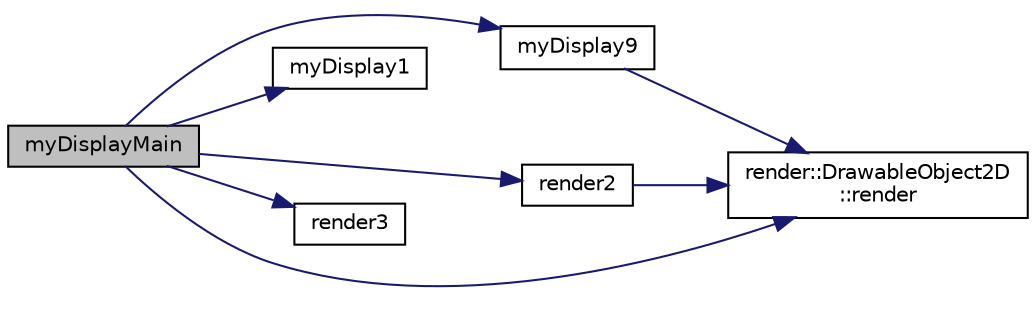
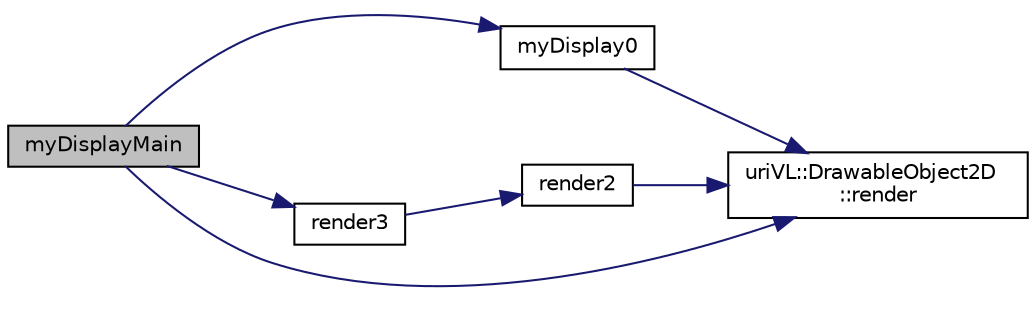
(577, 48) -> (577, 48)
(350, 68) -> none
(350, 166) -> (453, 207)
(878, 185) -> (878, 185)
